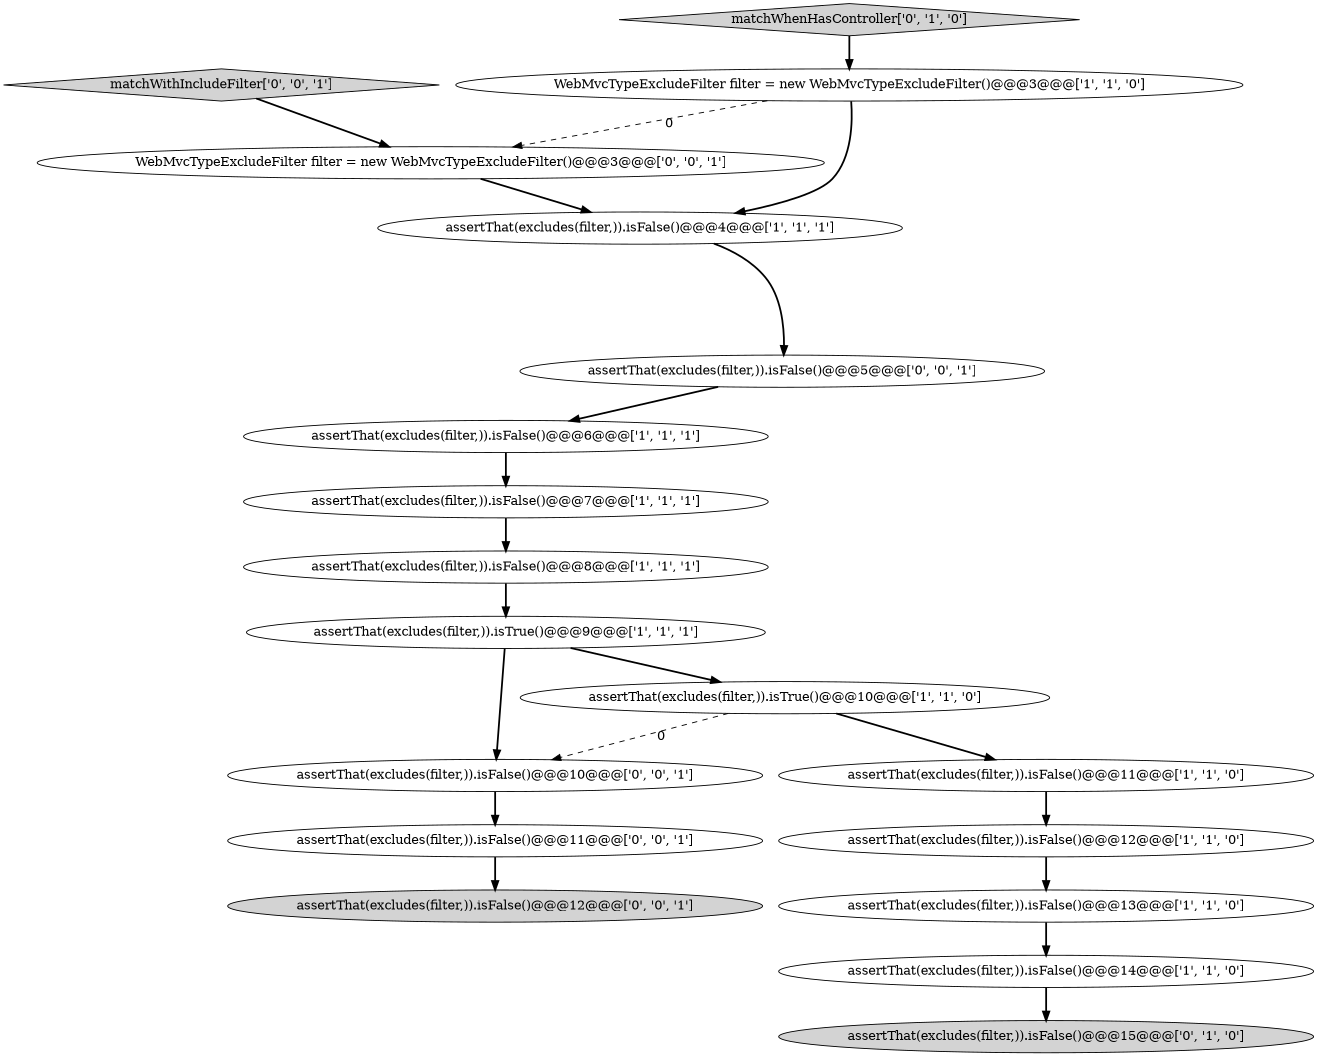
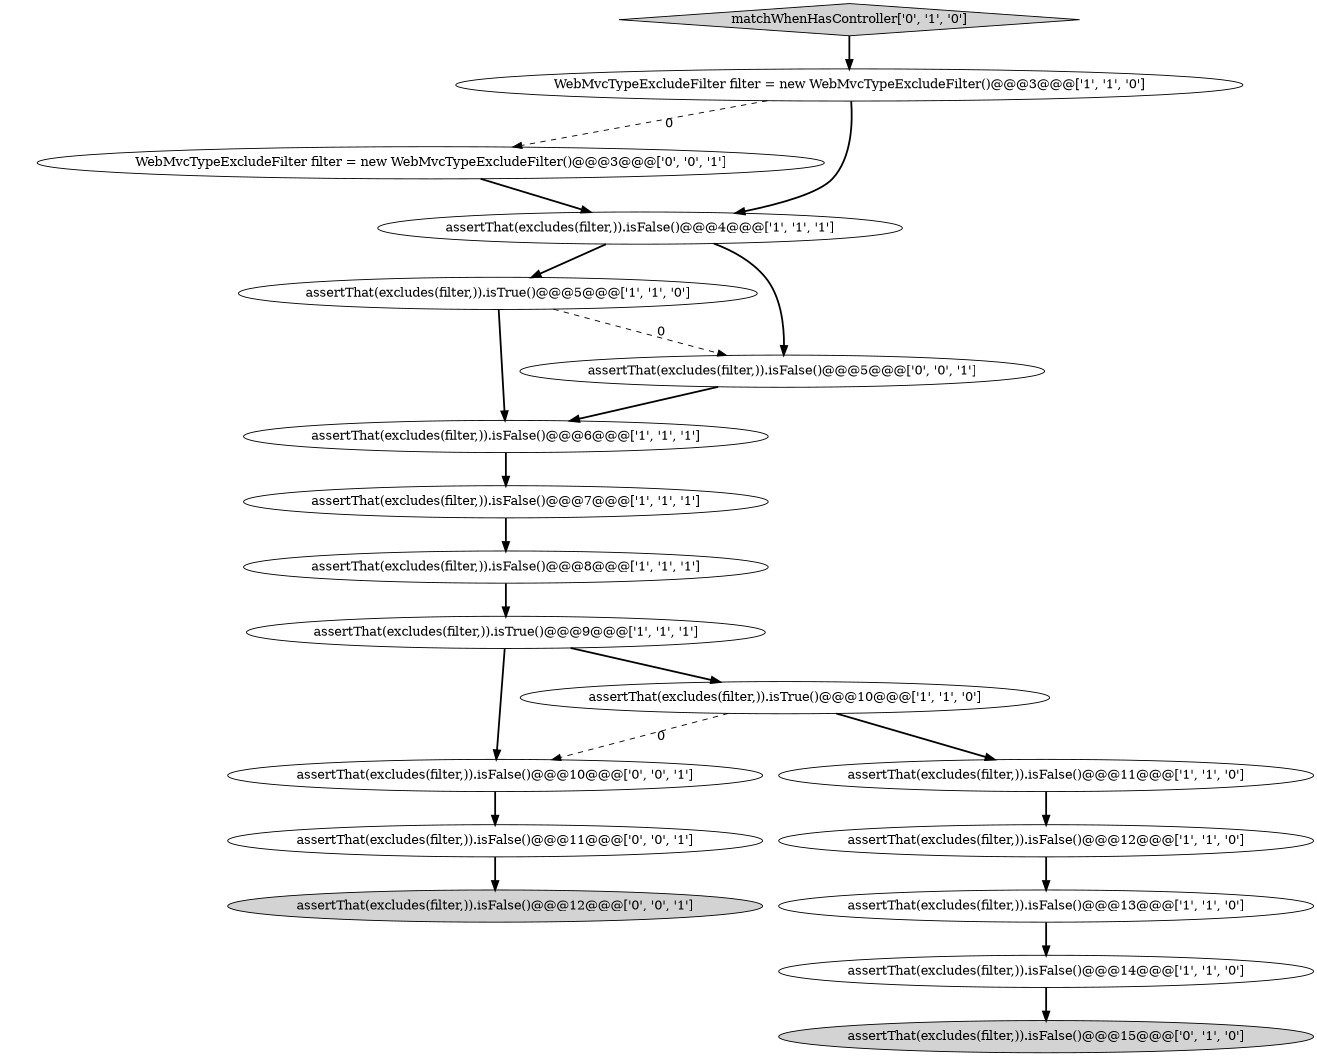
(221, 85) -> none
none -> (498, 293)
